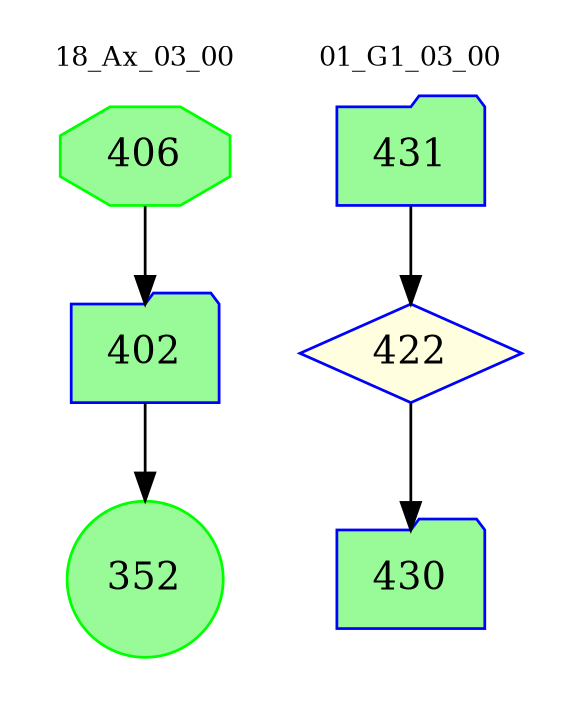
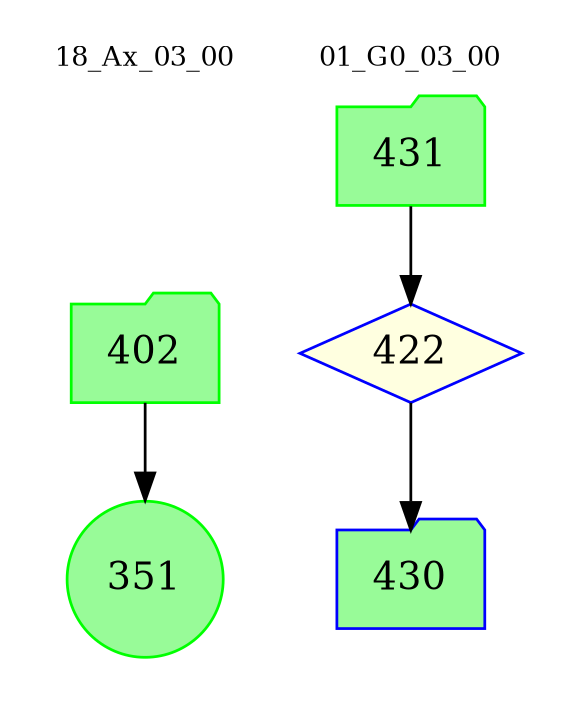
(411, 59) -> (411, 59)
(145, 156) -> none
(411, 156) -> (411, 156)
(145, 353) -> (145, 353)
(145, 579) -> (145, 579)
